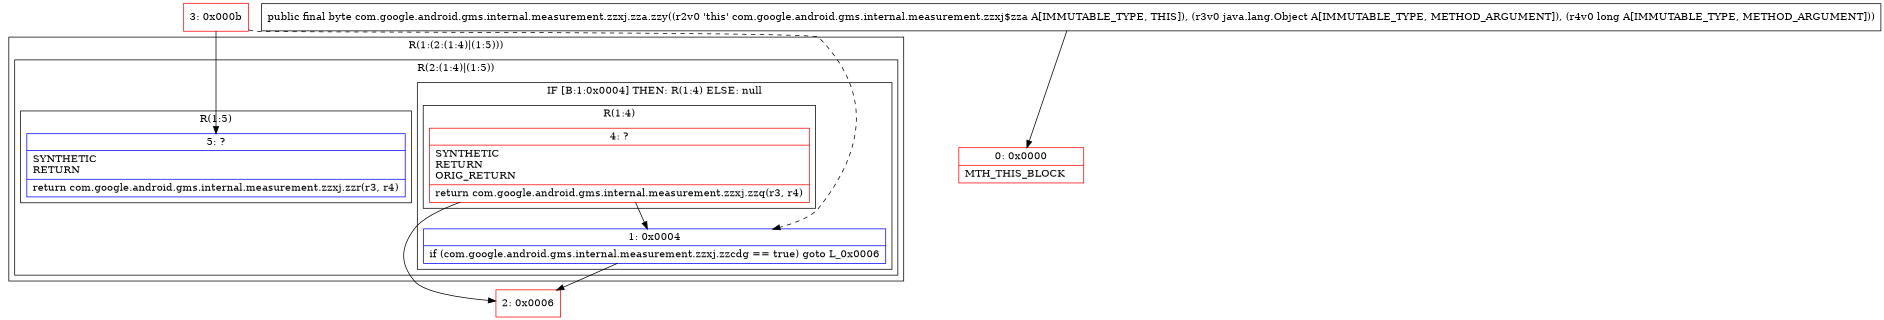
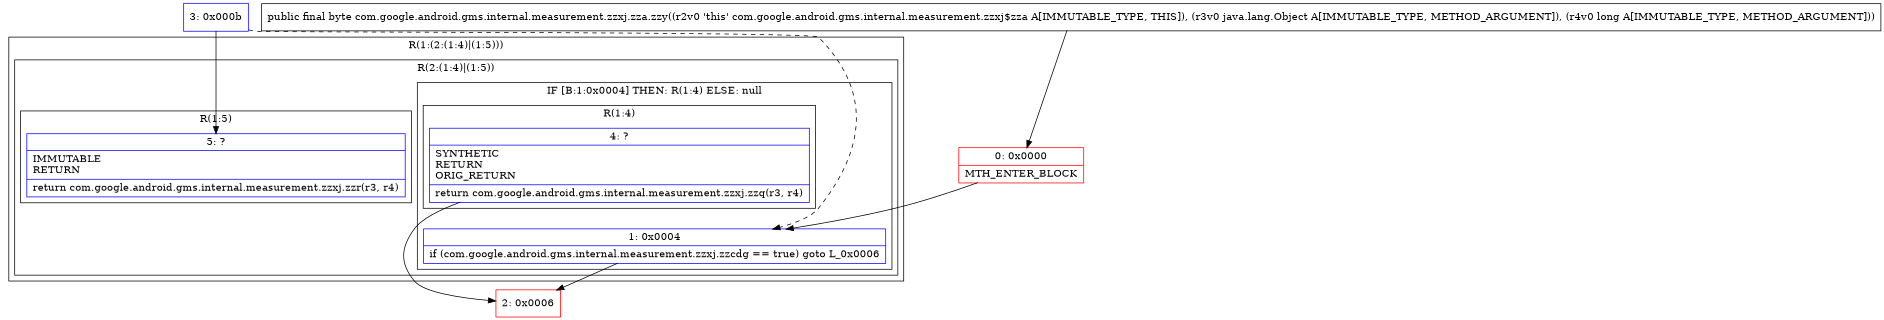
(216, 17) -> (216, 17)
(65, 159) -> (67, 159)
(619, 165) -> (619, 165)
(1015, 174) -> (1021, 174)
(640, 213) -> (887, 210)
